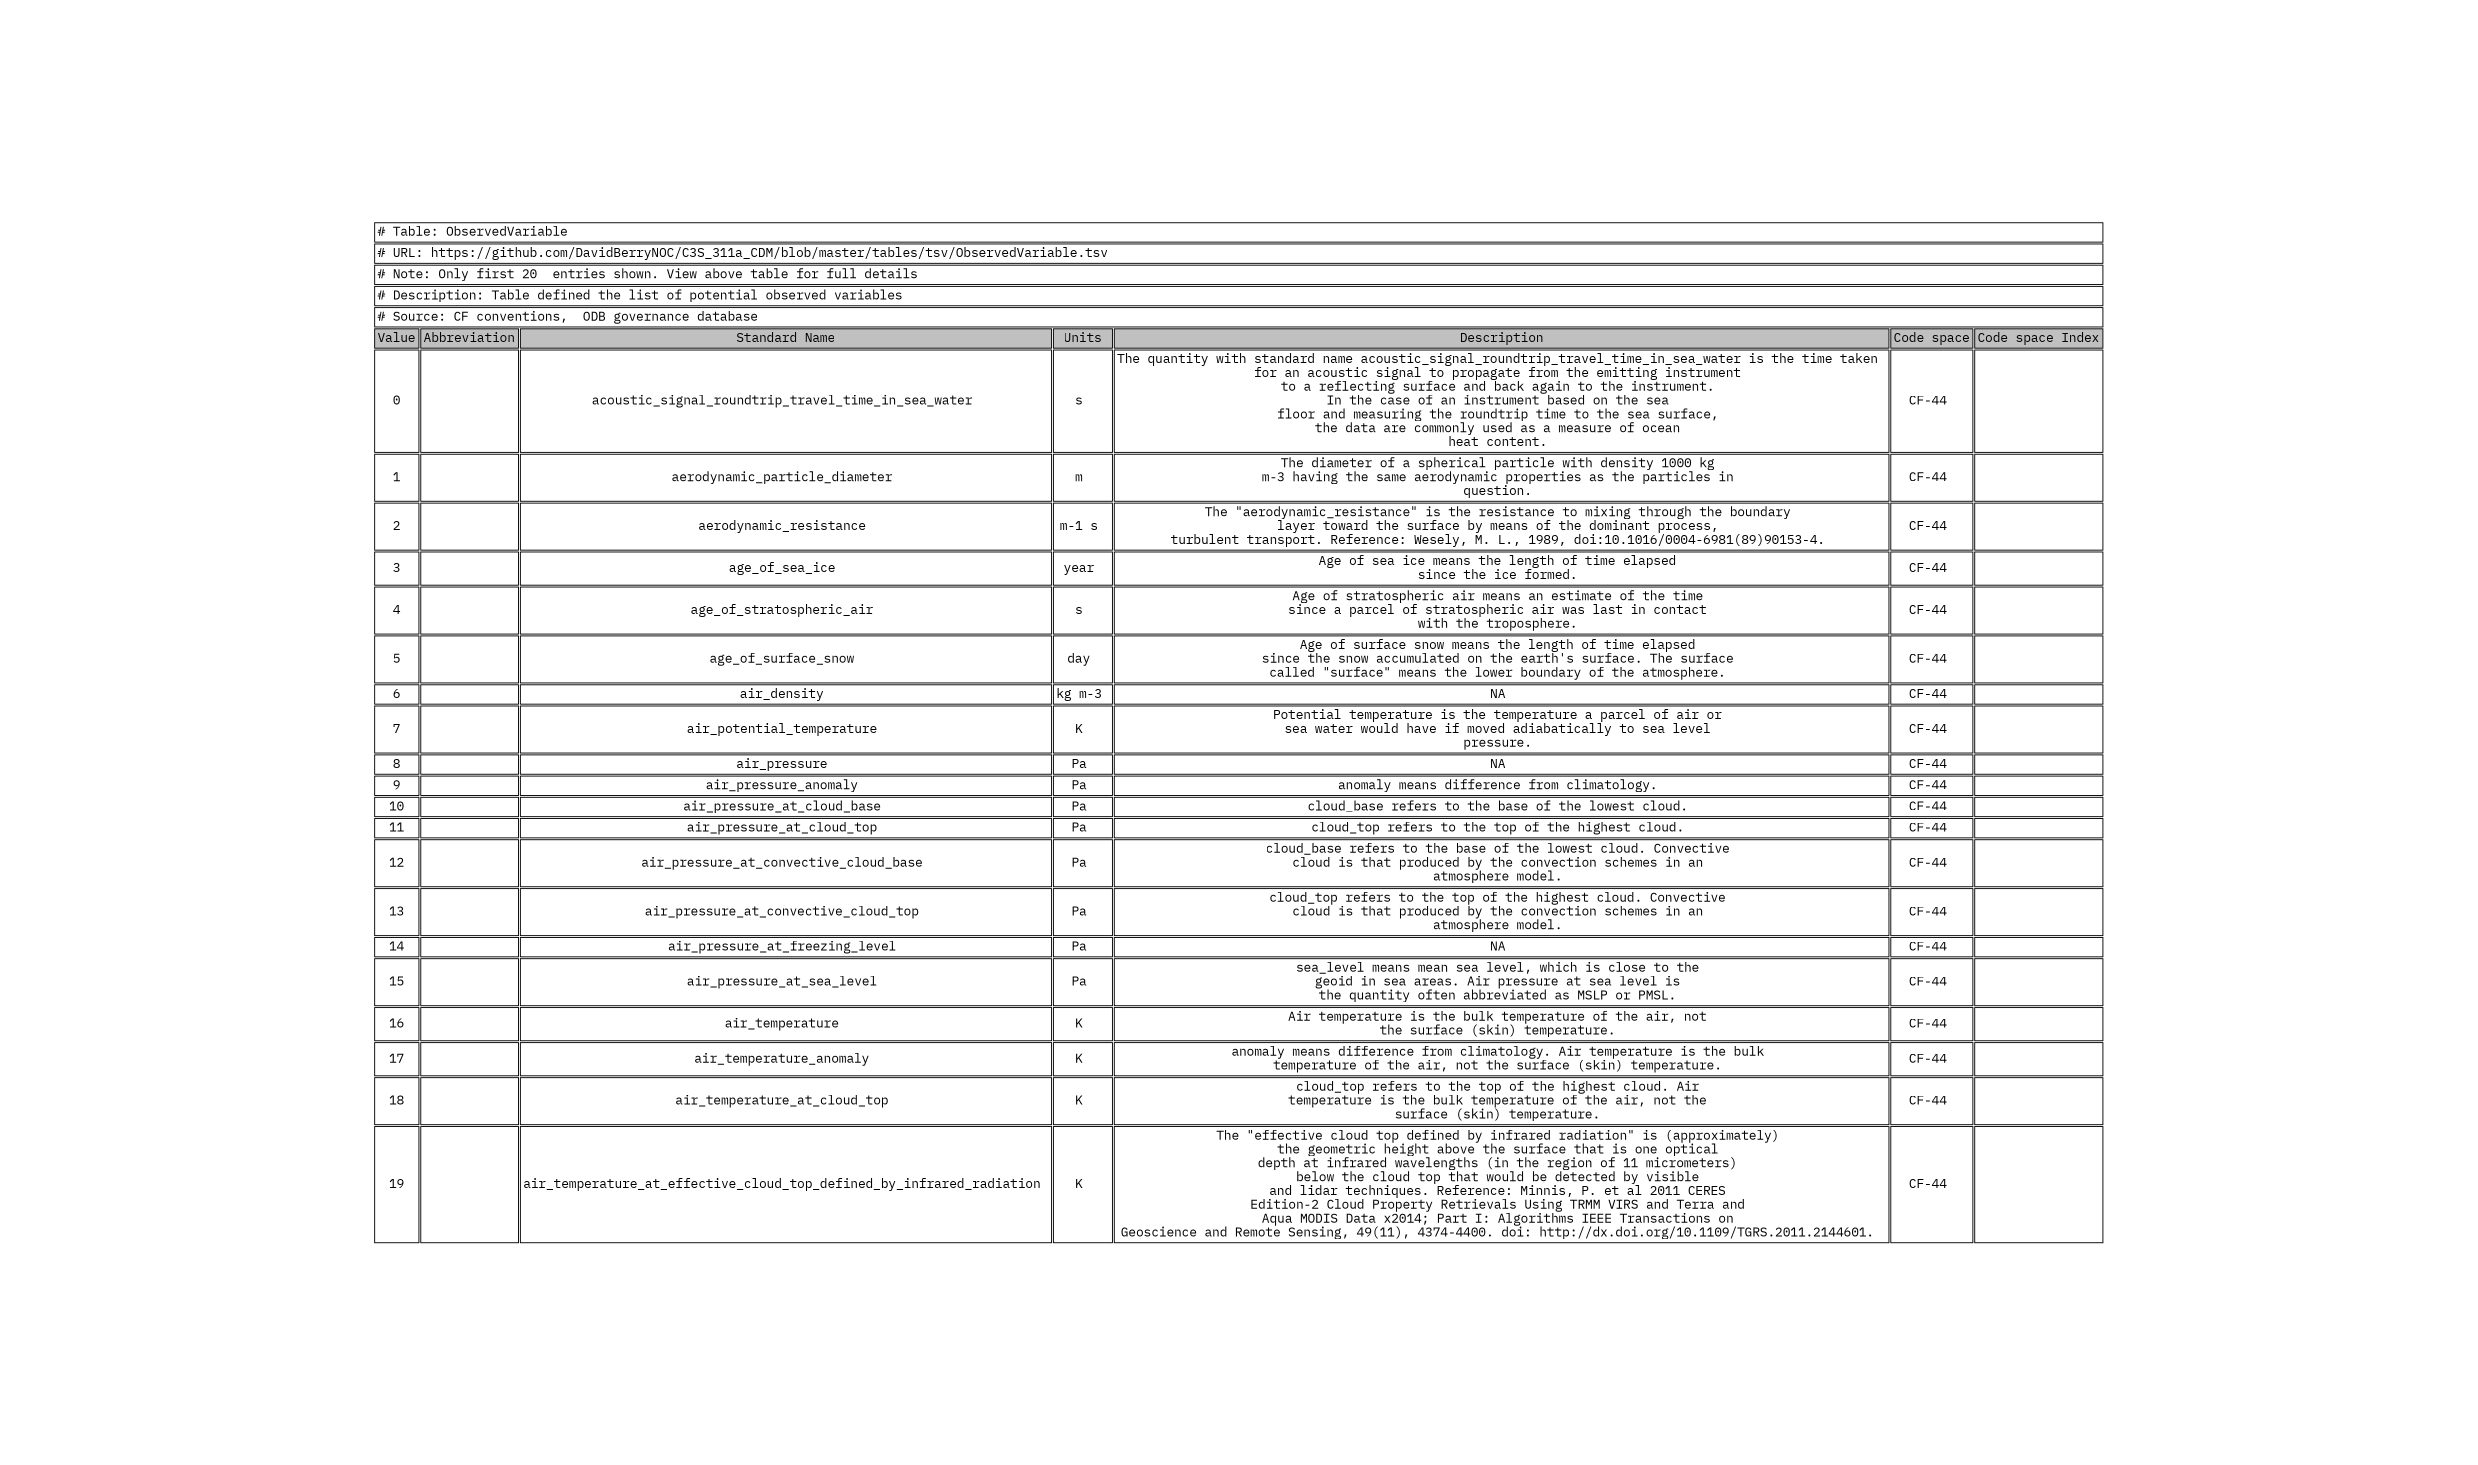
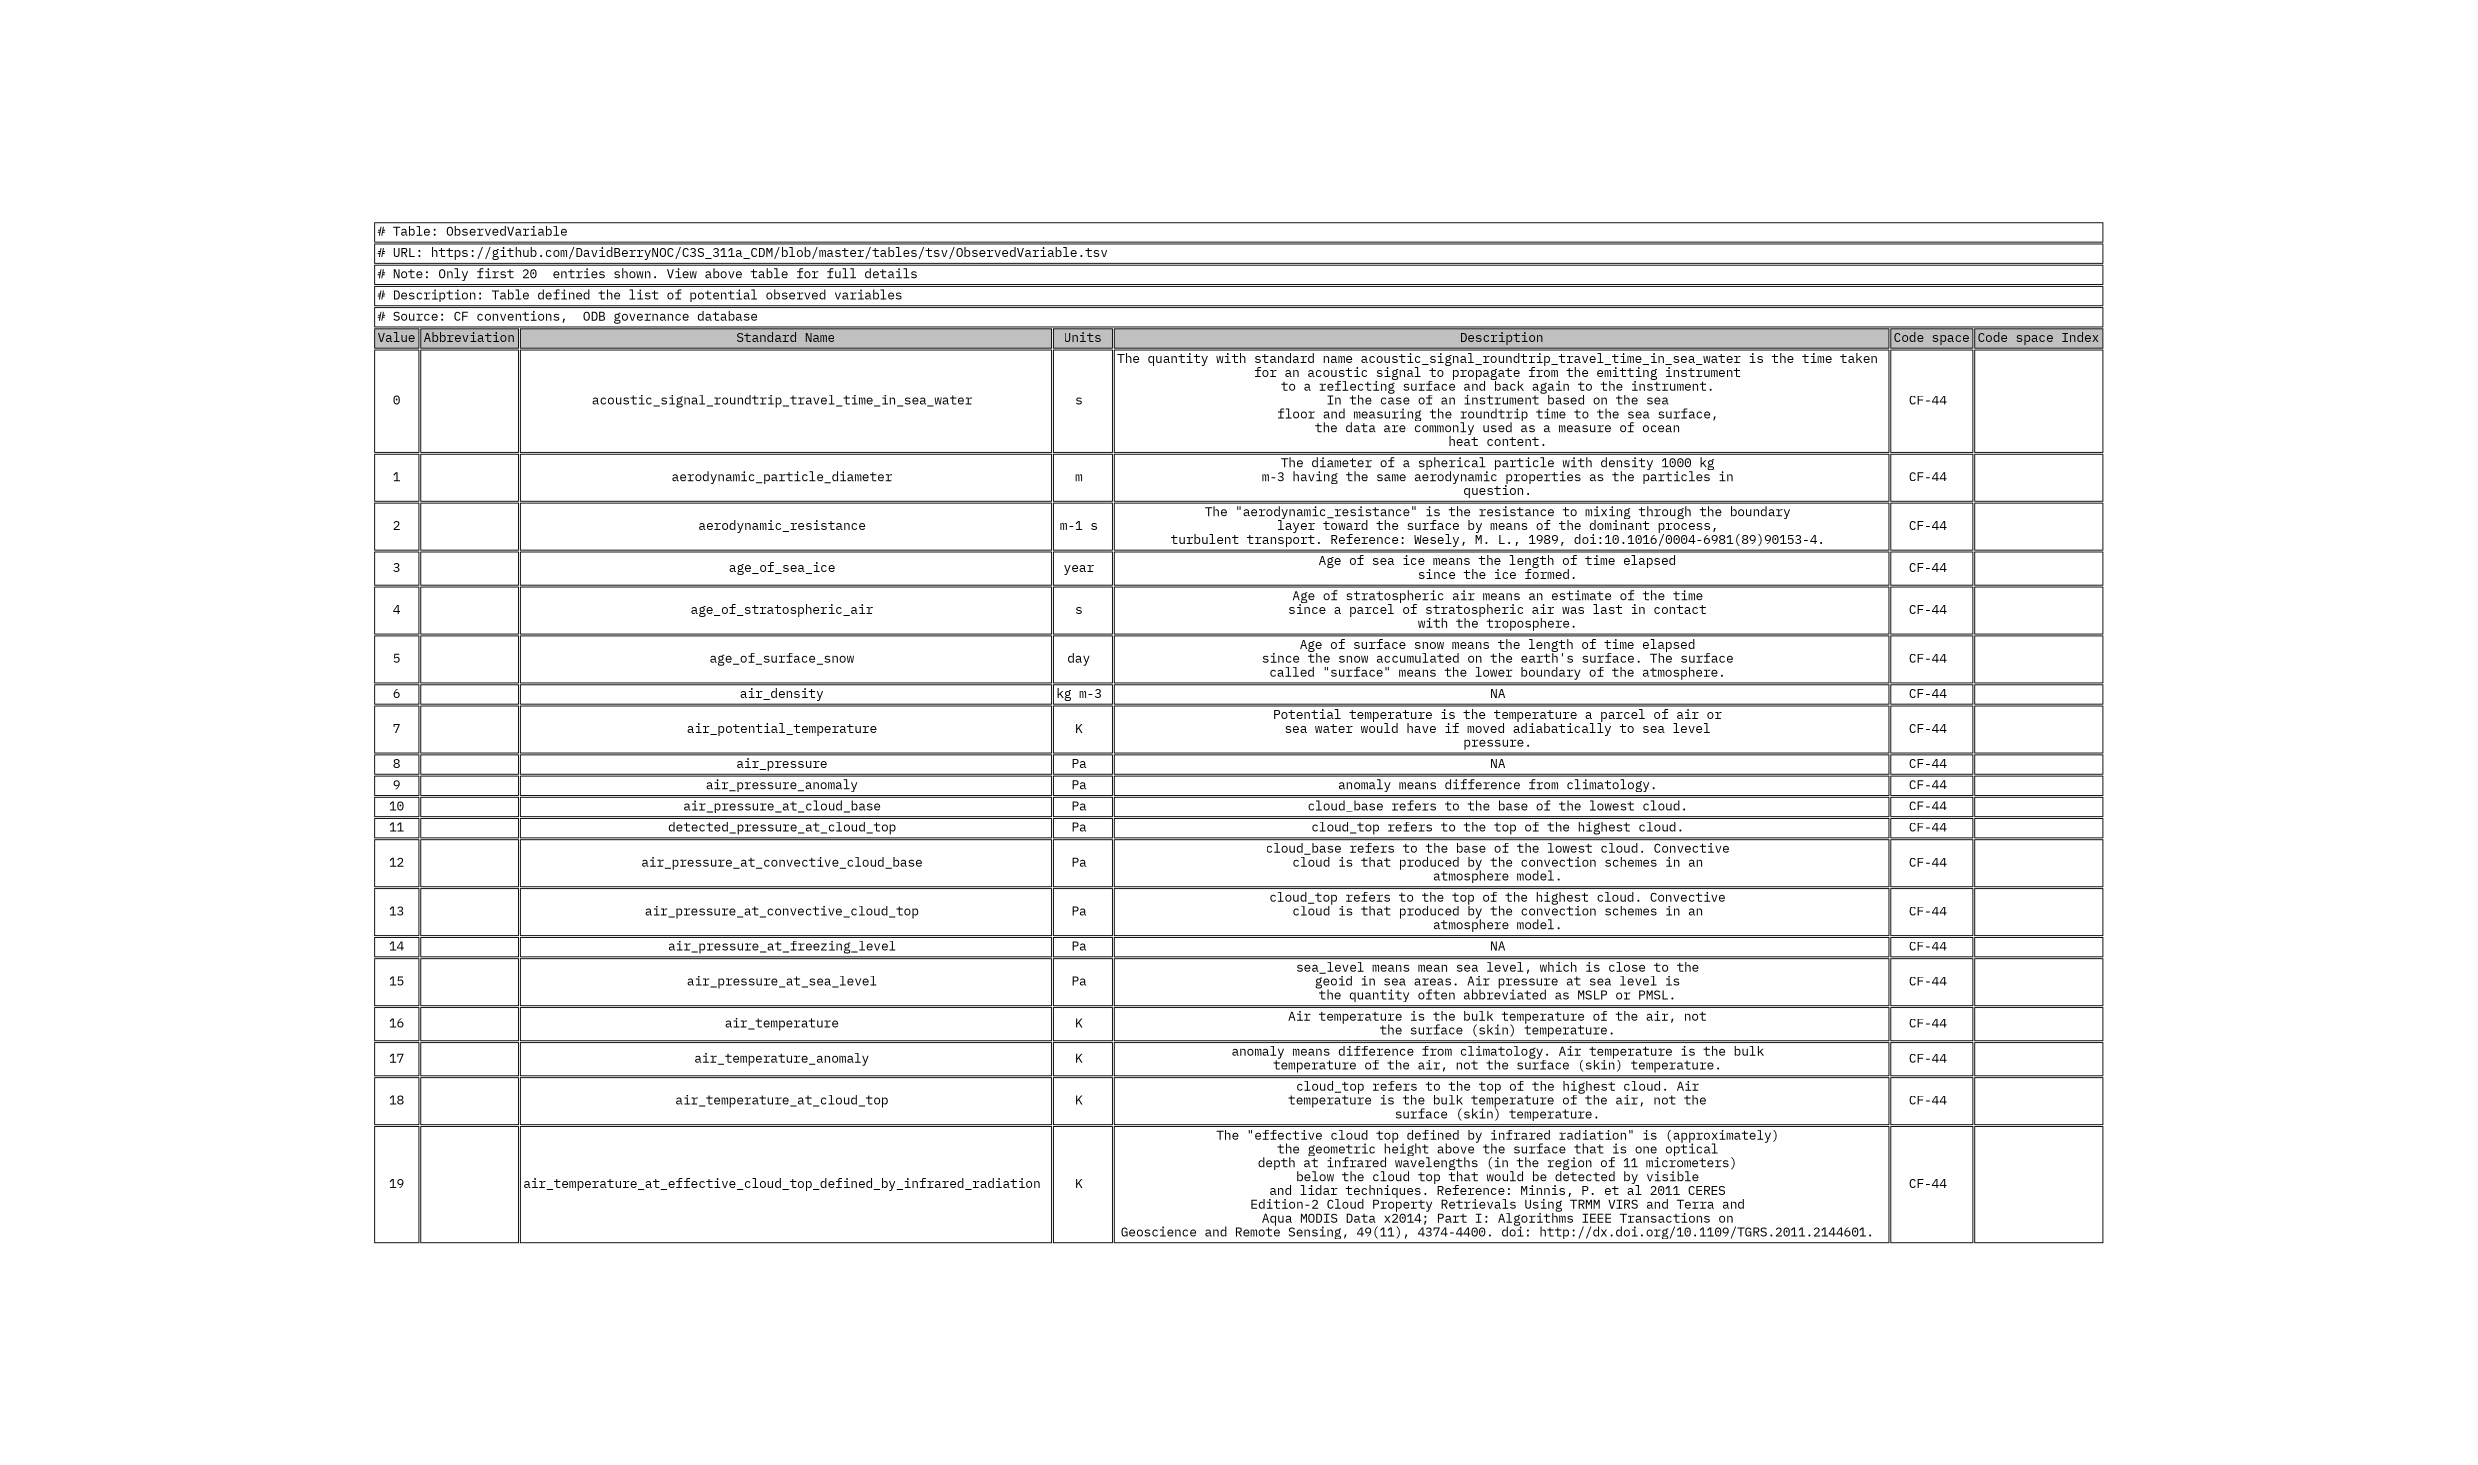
(786, 828) -> (786, 828)
